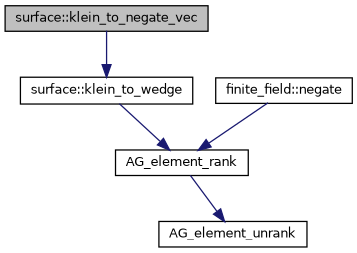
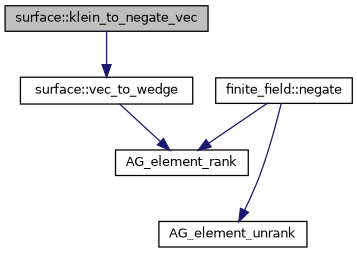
(107, 91) -> (107, 91)
(204, 193) -> (266, 157)
